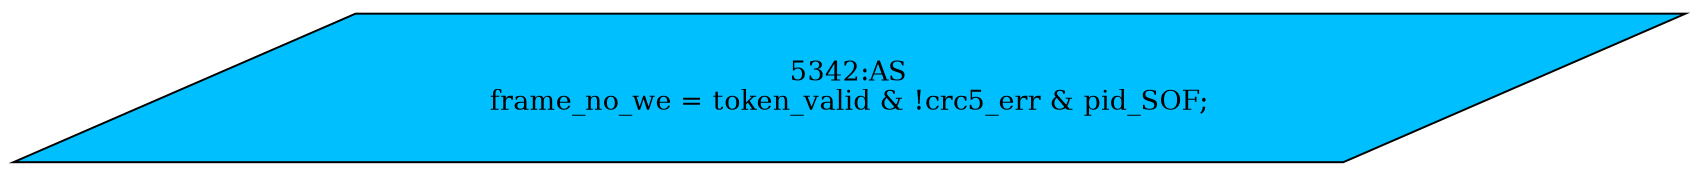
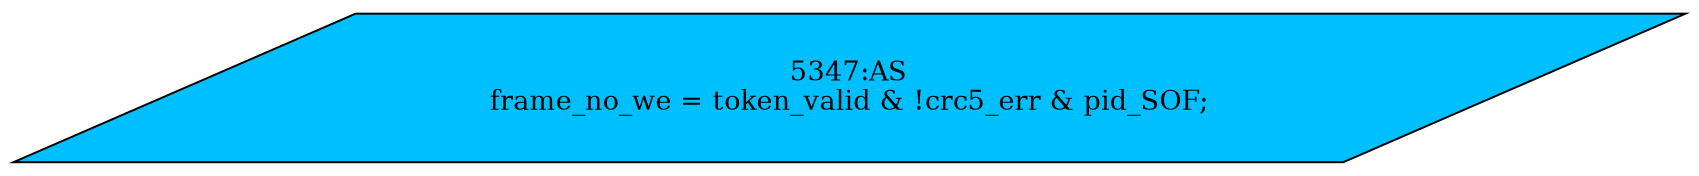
(849, 88) -> (849, 88)
